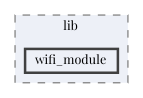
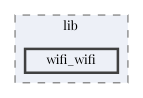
(71, 61) -> (71, 61)
